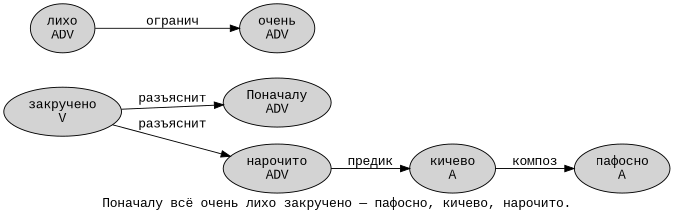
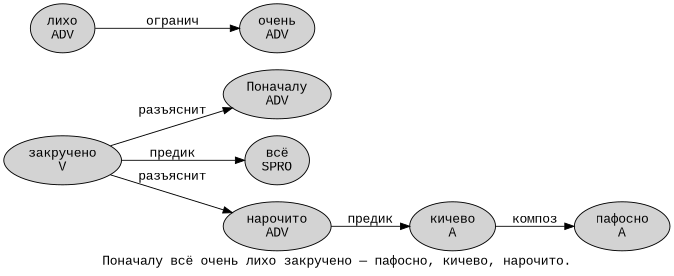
none -> (277, 160)
